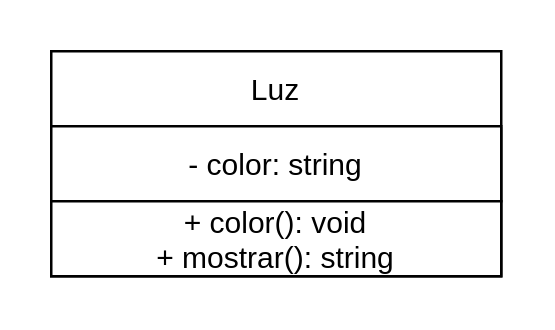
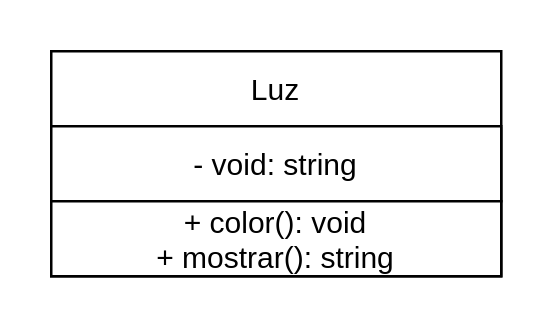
(275, 165) -> (275, 165)
